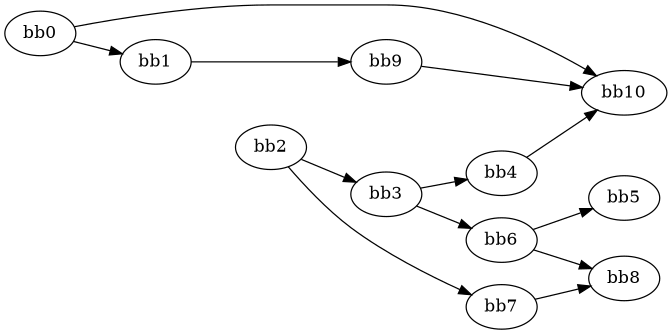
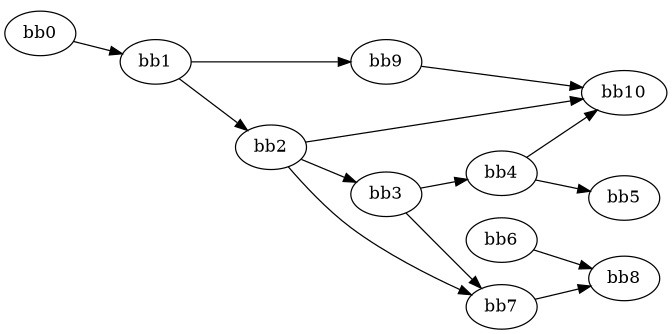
(335, 5) -> (438, 122)
none -> (208, 101)
(438, 215) -> (439, 246)
(557, 221) -> (557, 184)
